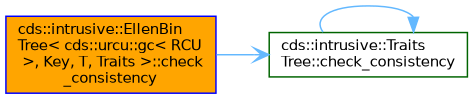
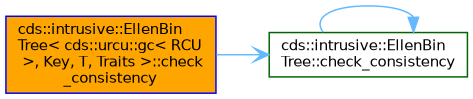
(368, 55) -> (368, 55)
